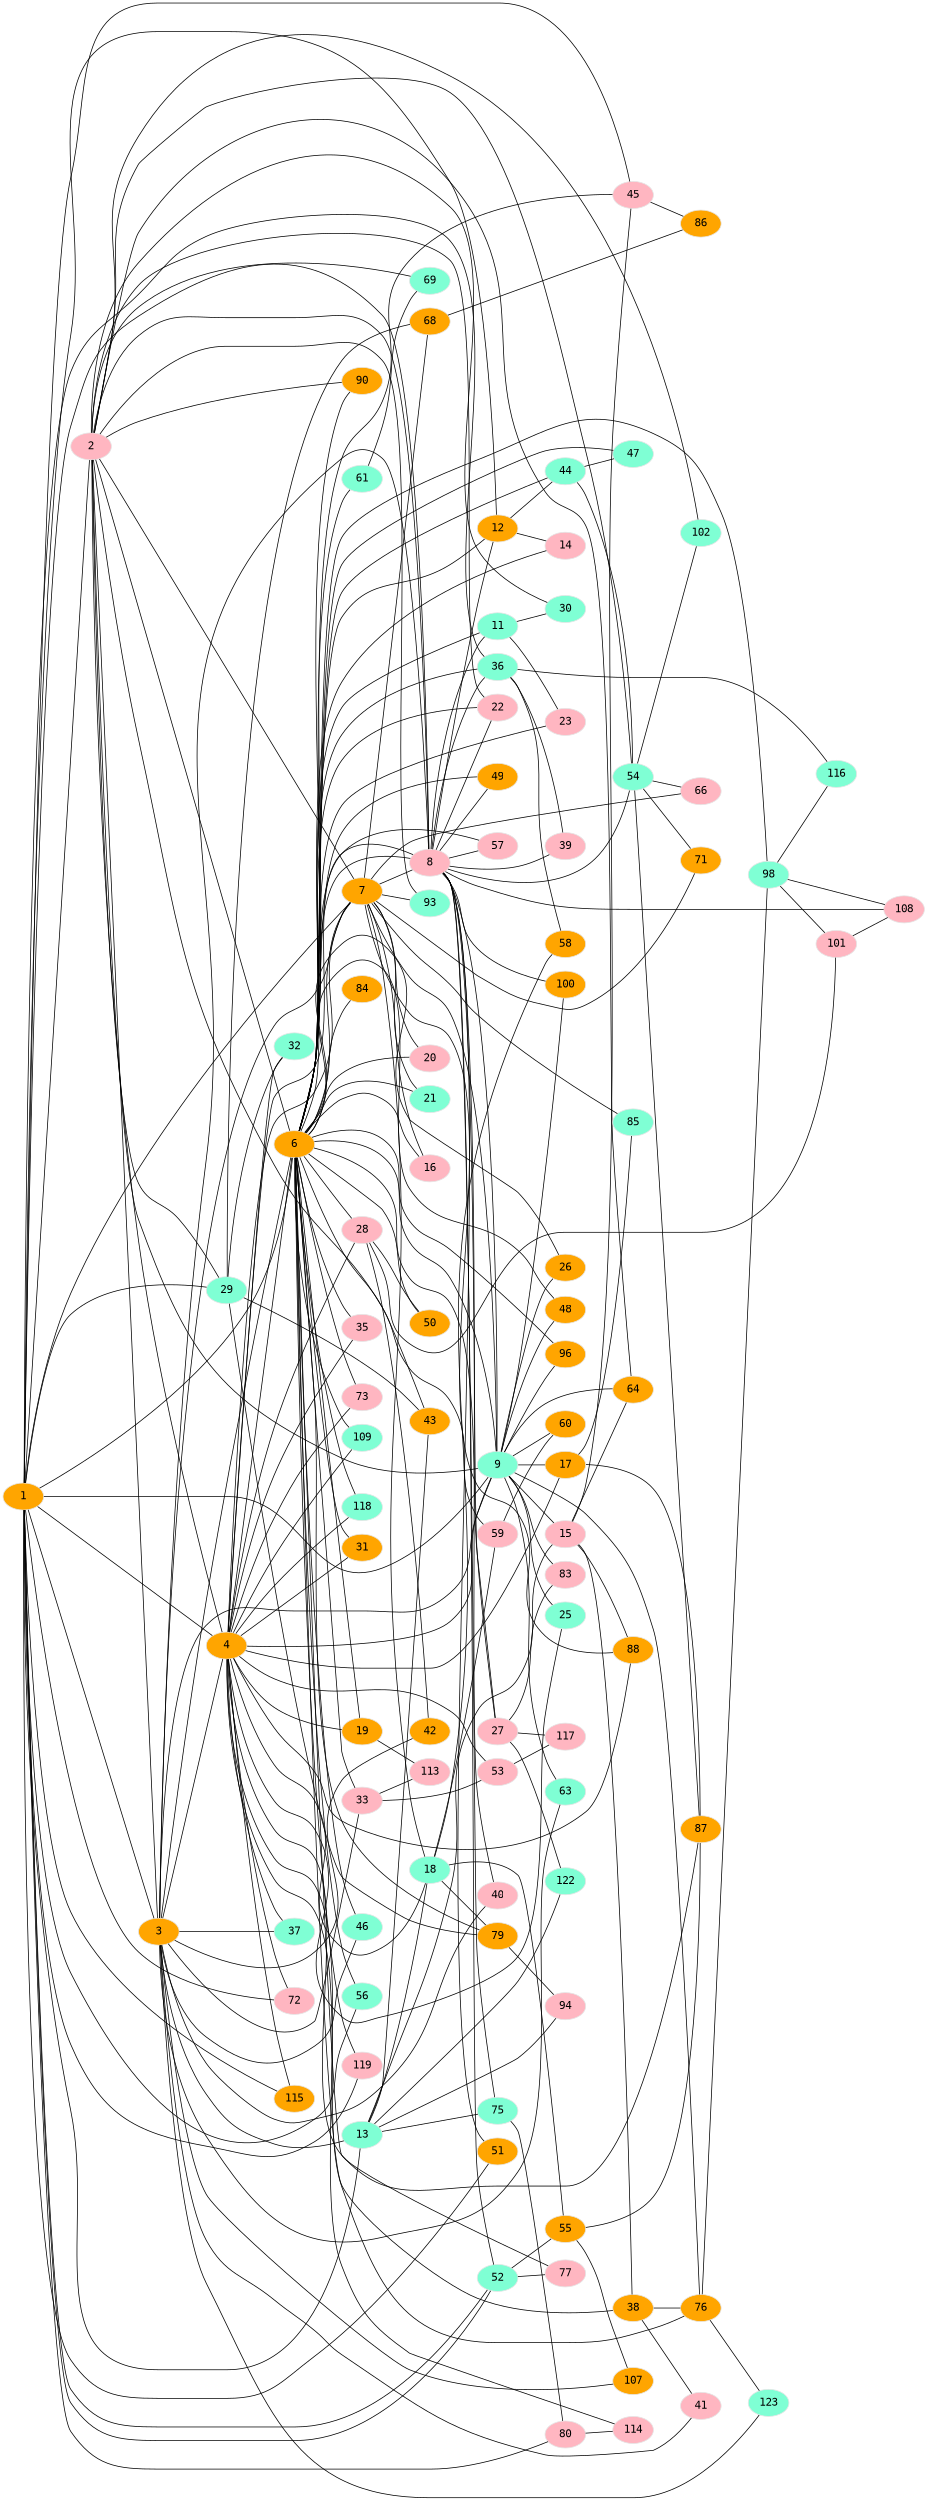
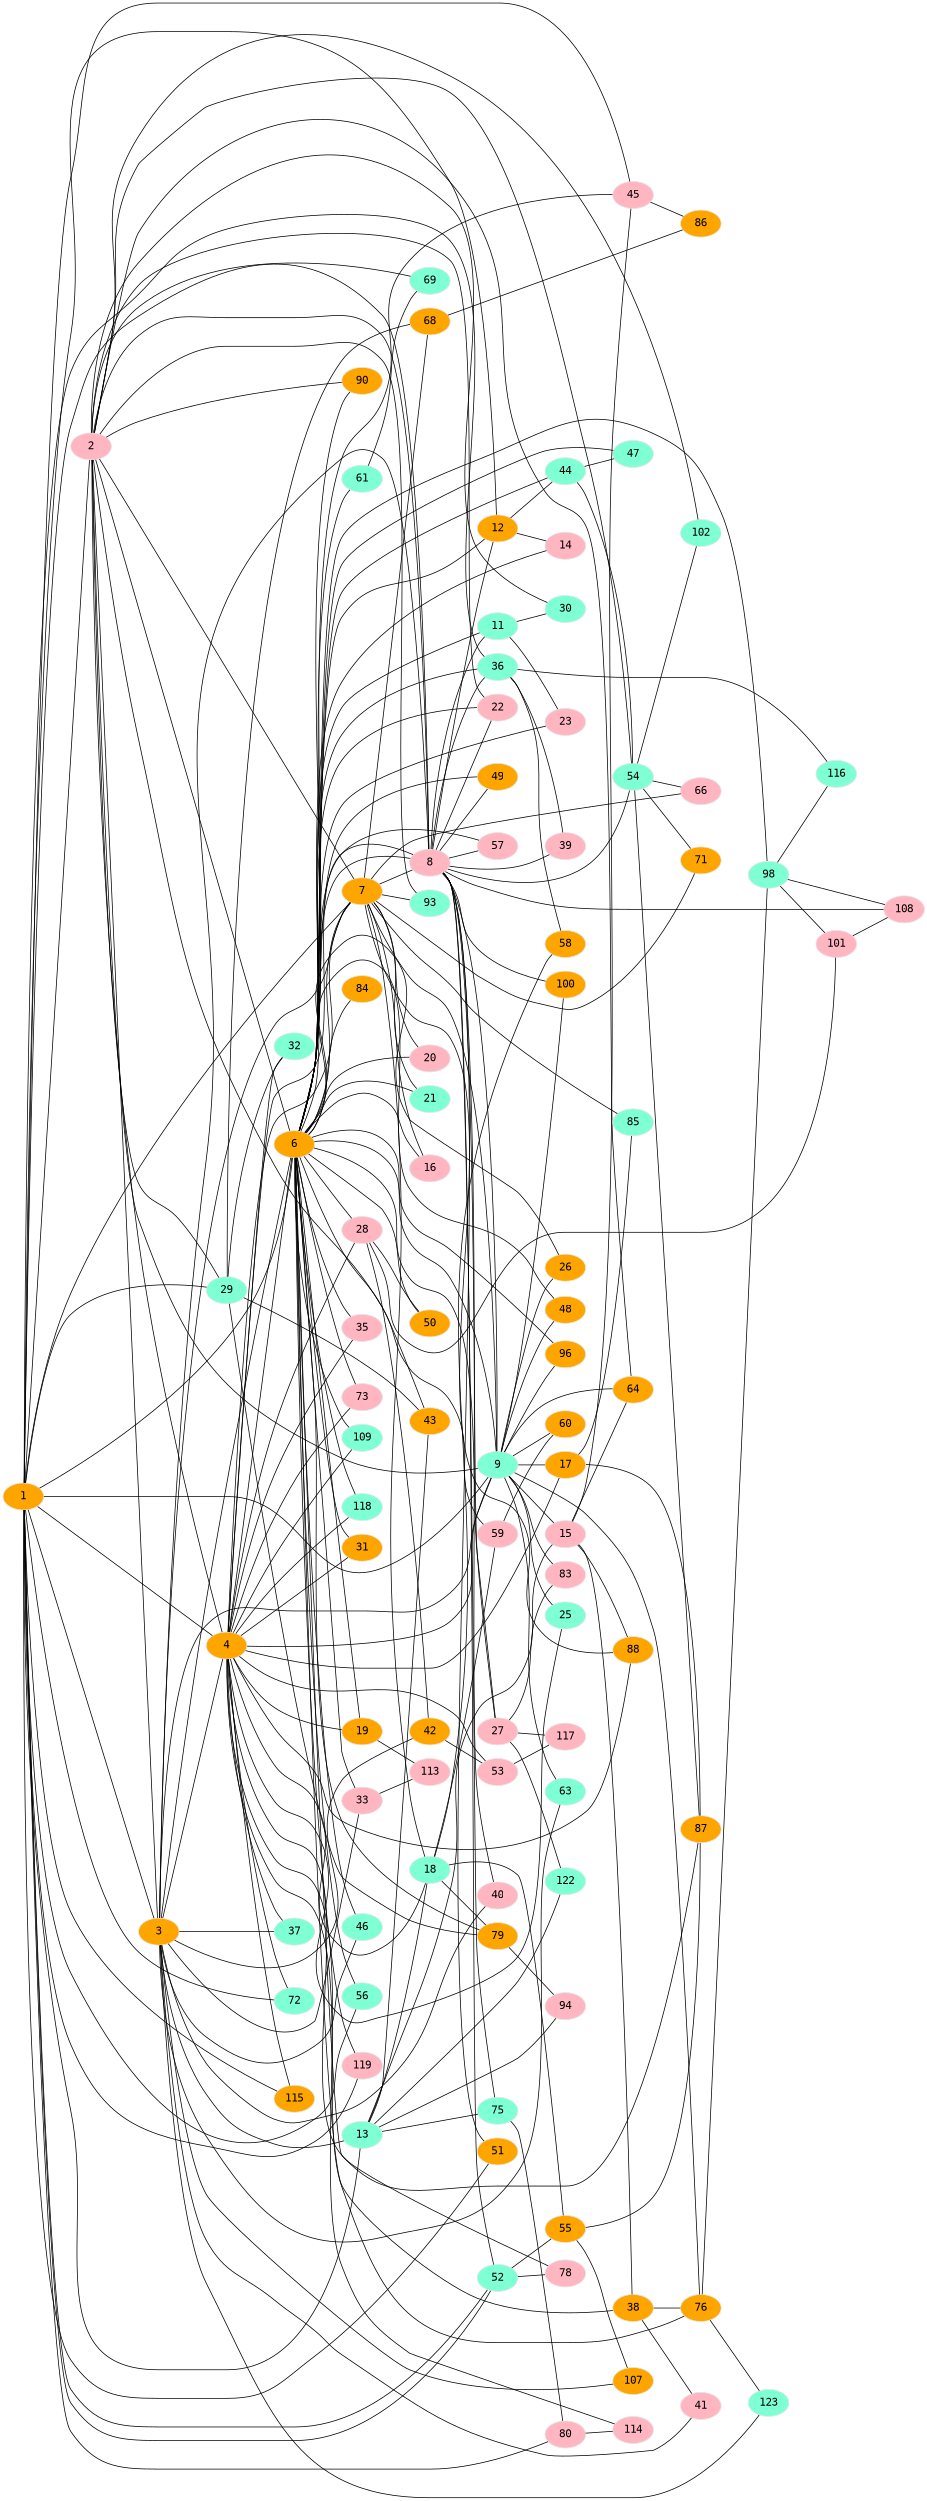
(433, 1796) -> (466, 1753)
(294, 2001) -> (294, 2001)
(565, 2273) -> (565, 2273)
